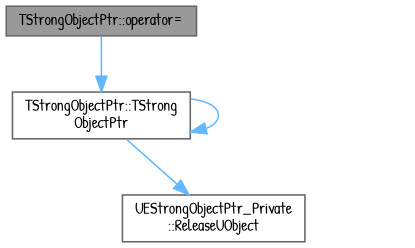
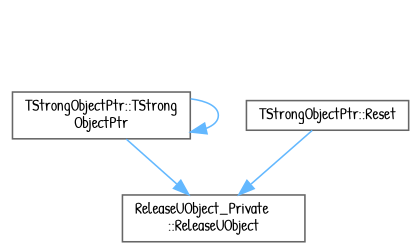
(101, 21) -> none
none -> (328, 115)
(214, 218) -> (214, 218)
